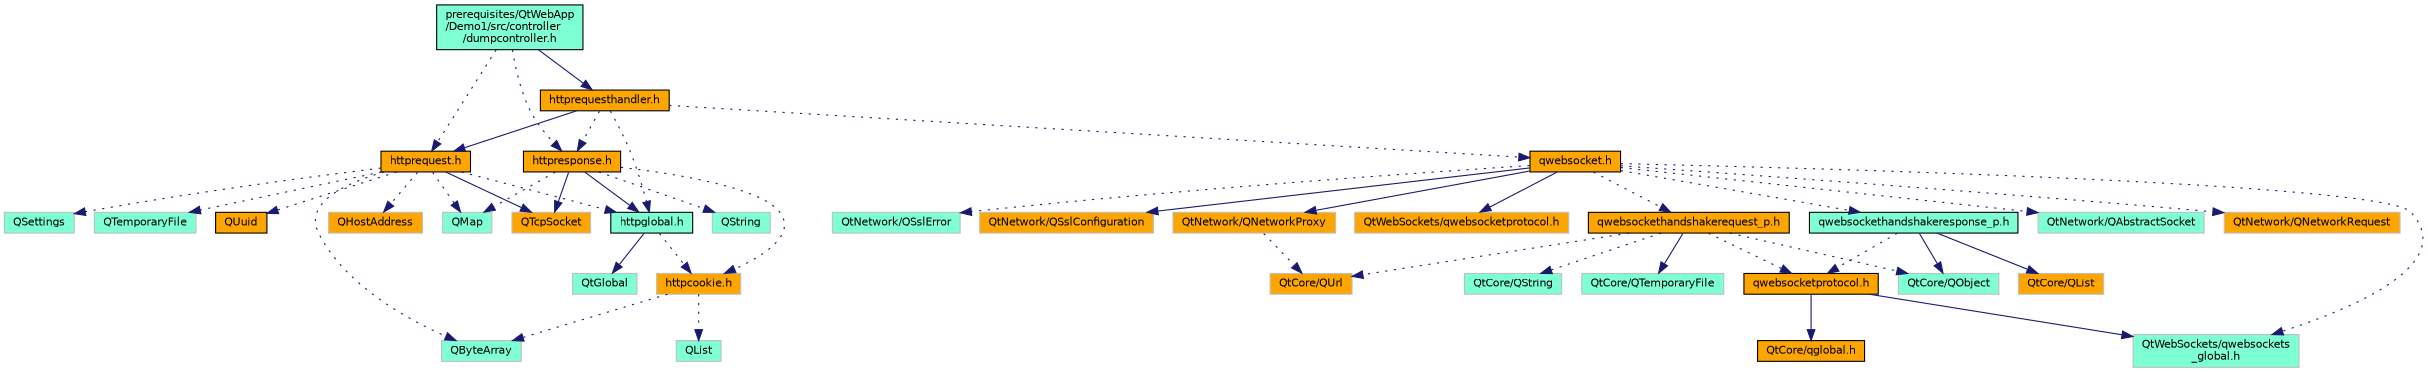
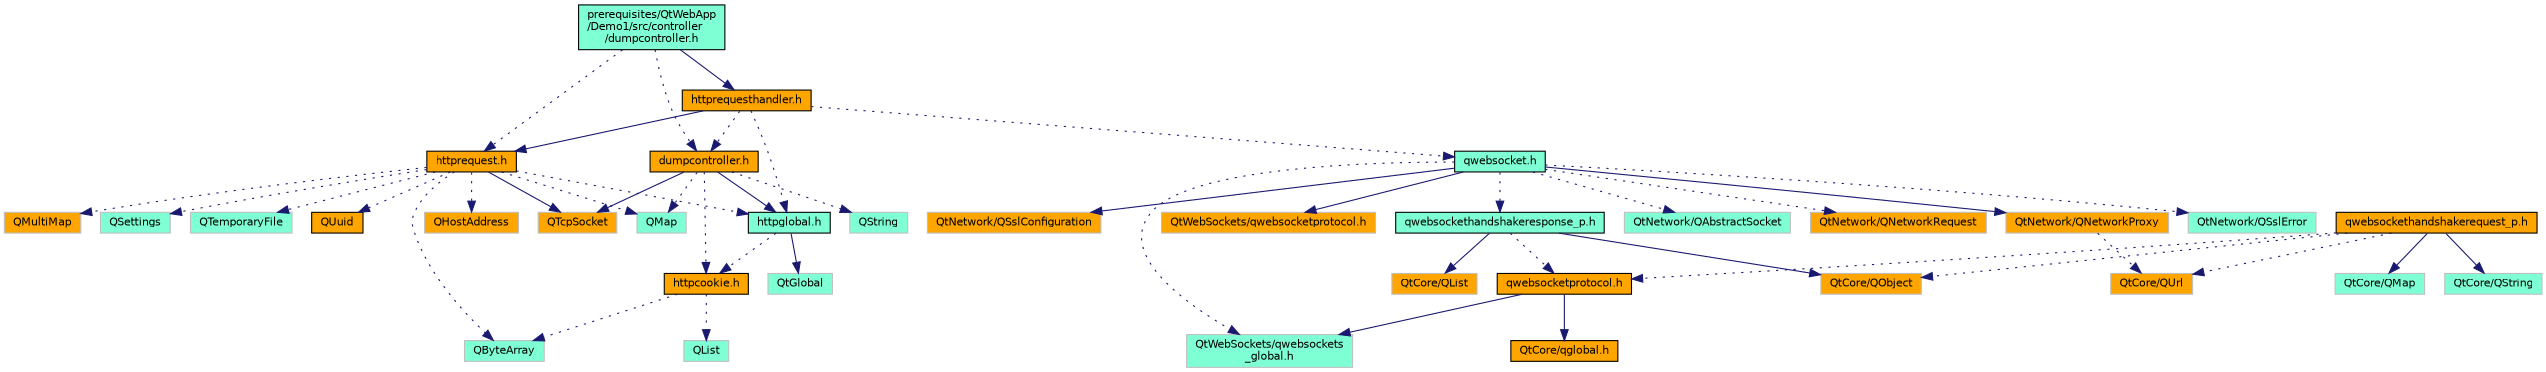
(572, 162) -> (704, 162)
(1575, 162) -> (1500, 162)
(1627, 190) -> none
none -> (43, 223)
(1606, 252) -> (2461, 249)
(699, 284) -> (706, 284)
(1653, 284) -> (2380, 284)
(1949, 284) -> (1871, 284)
